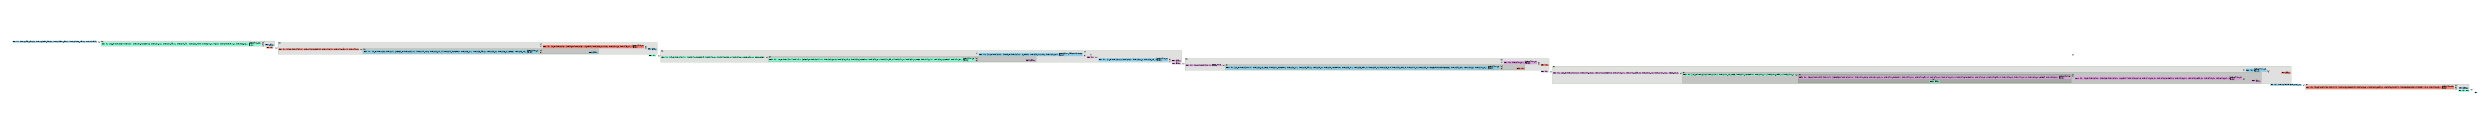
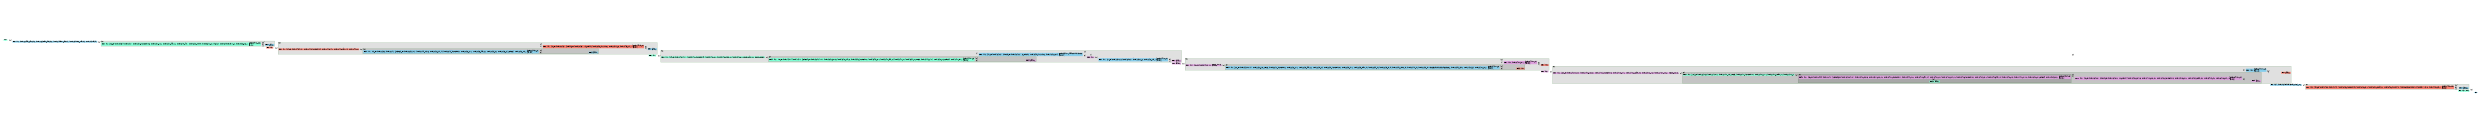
none -> (5, 40)
